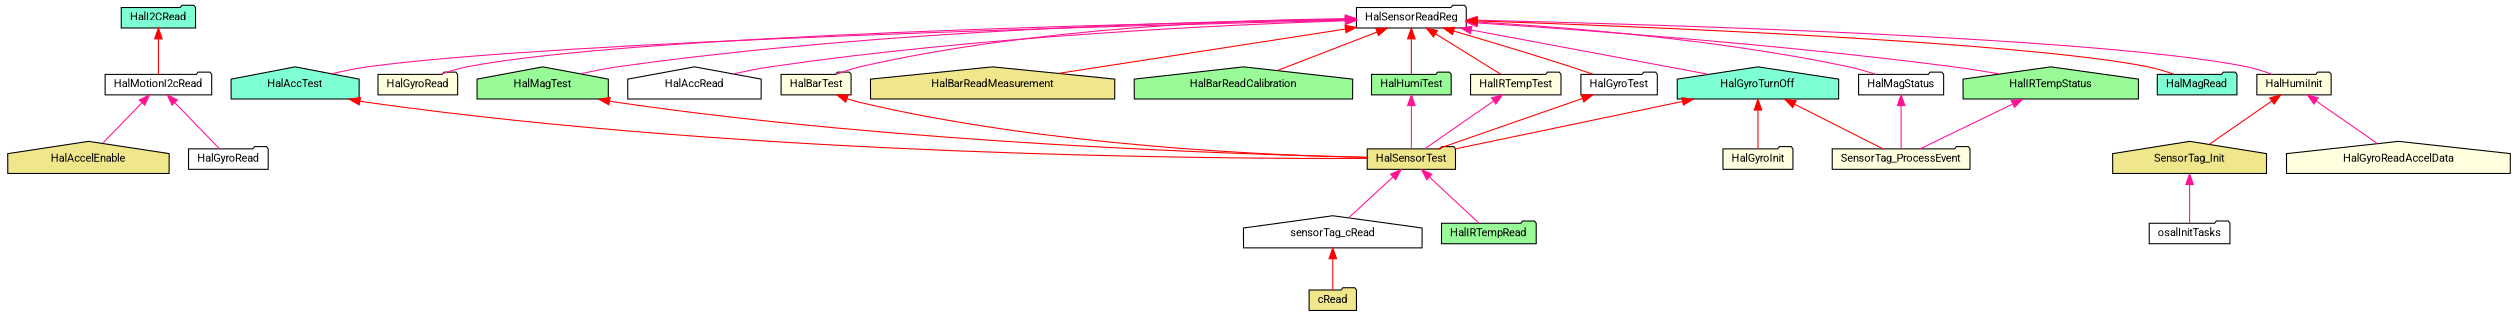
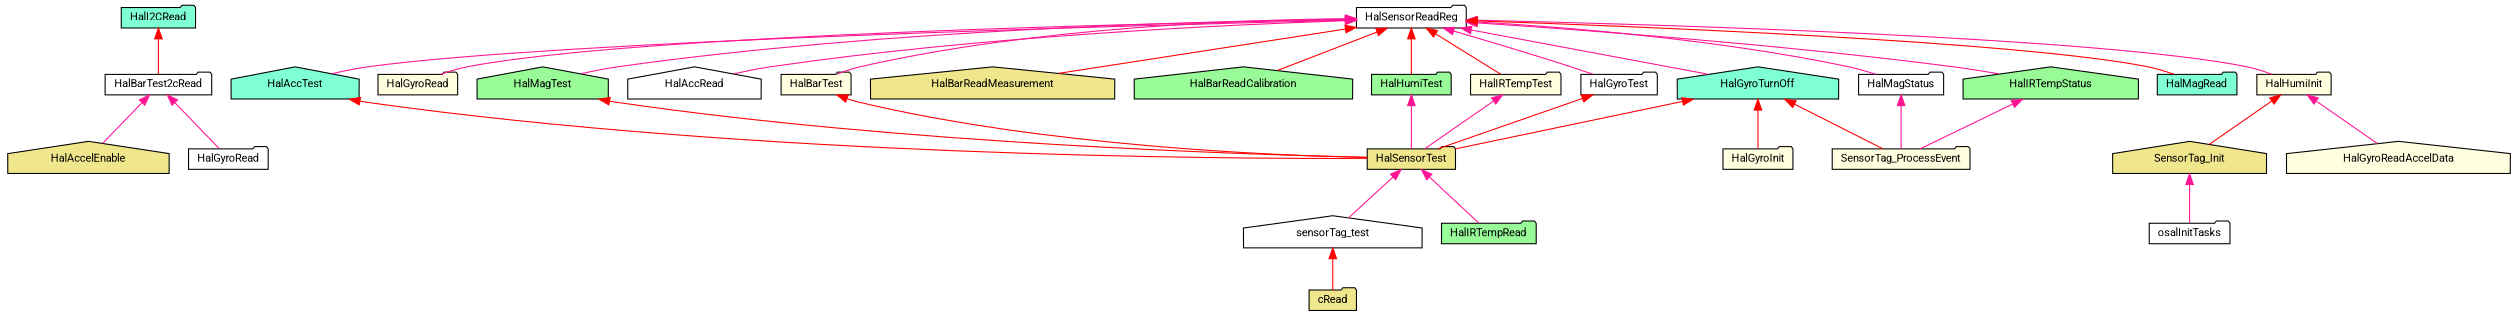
(1523, 52) -> (1523, 52)
(158, 85) -> (158, 85)
(1333, 234) -> (1333, 234)
